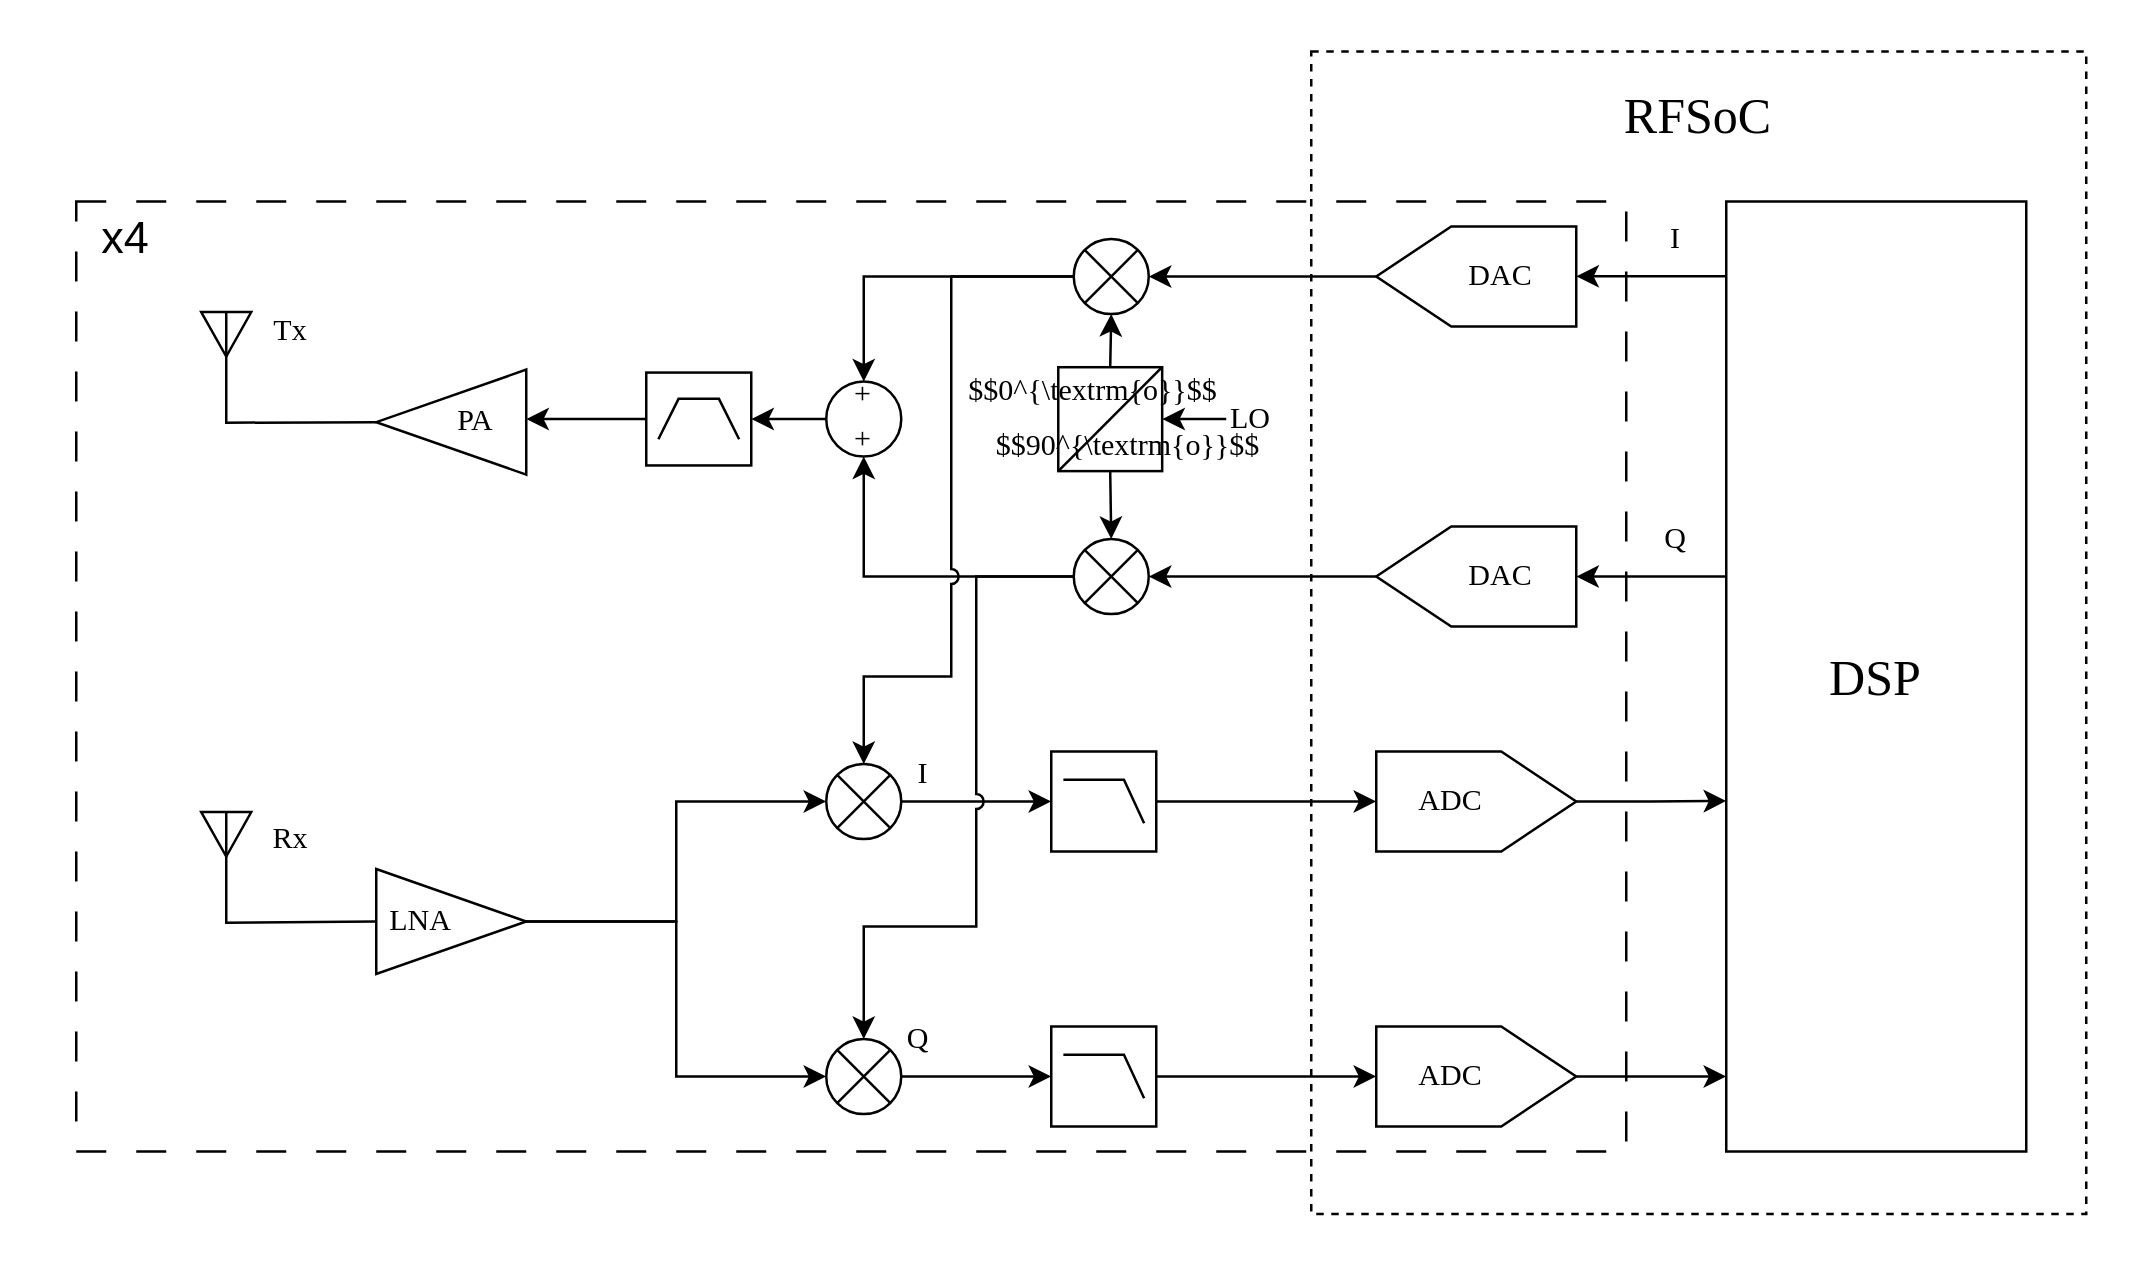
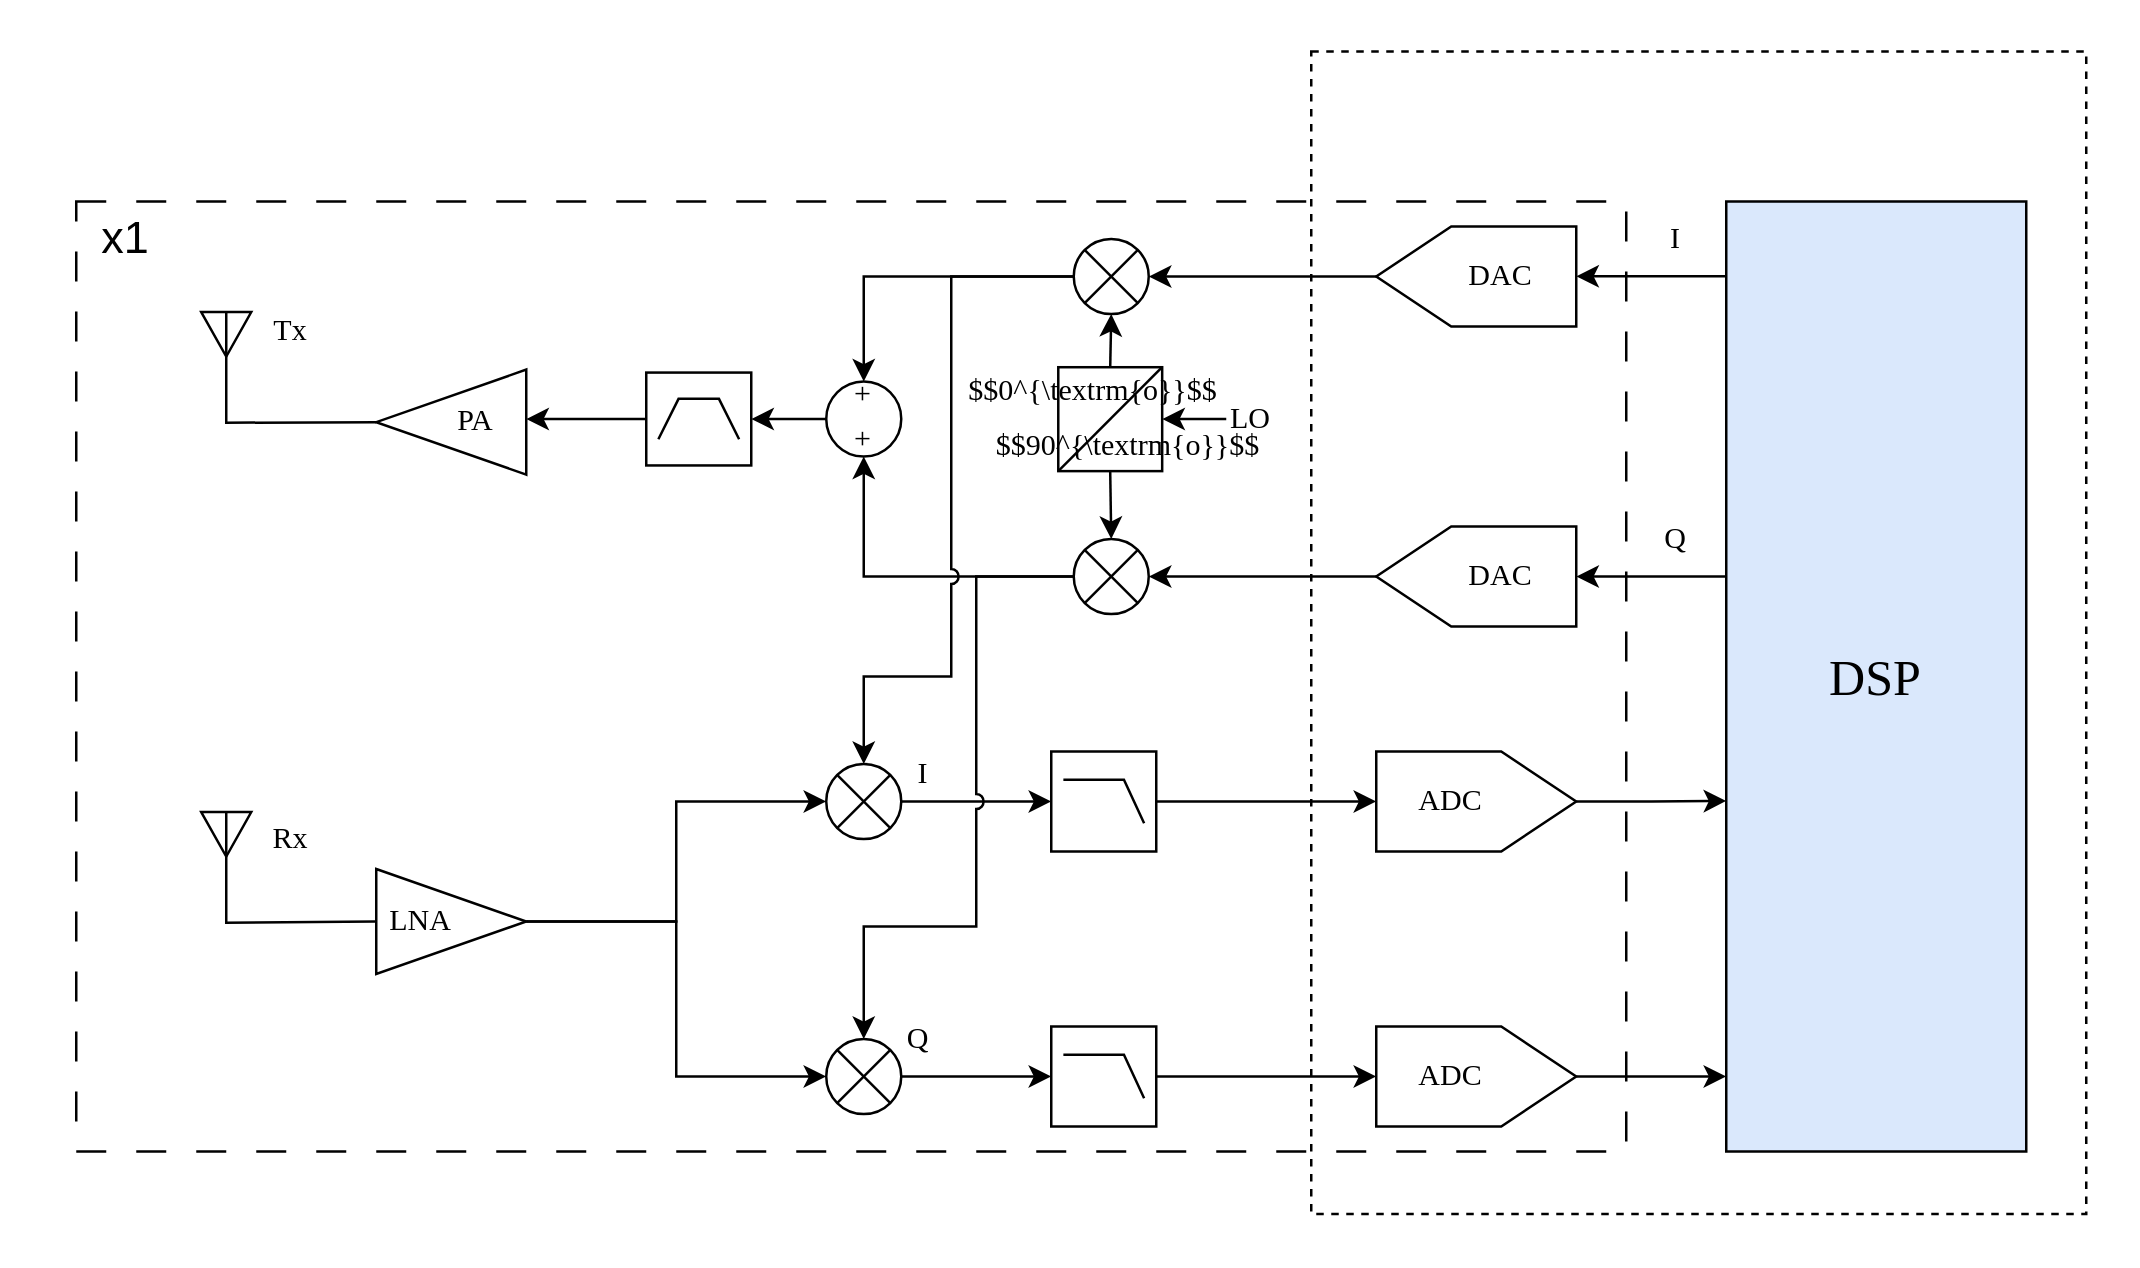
(1699, 114) -> none
(126, 239) -> (126, 239)
(1876, 676) -> (1876, 676)
